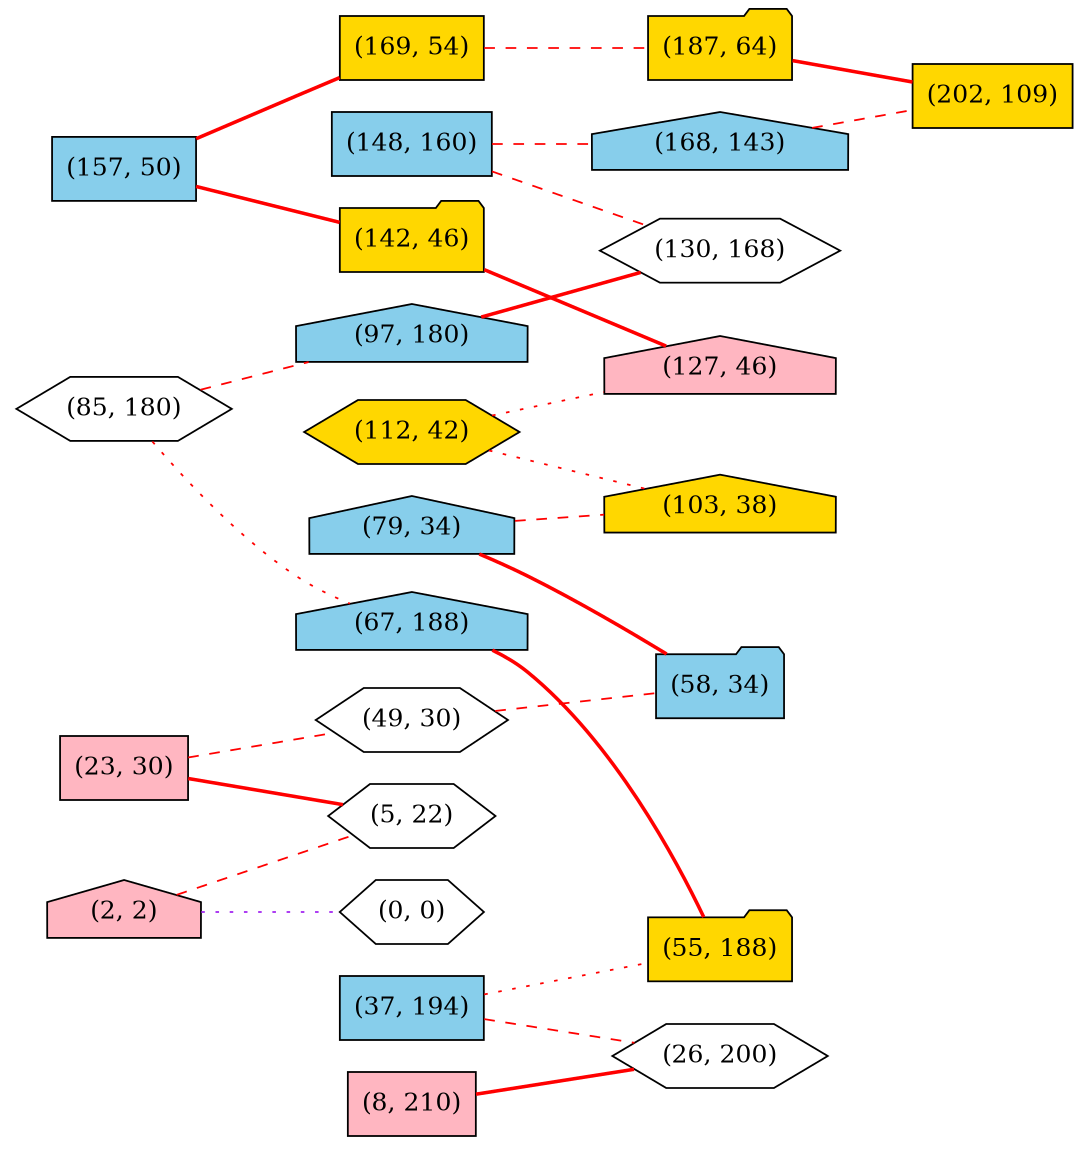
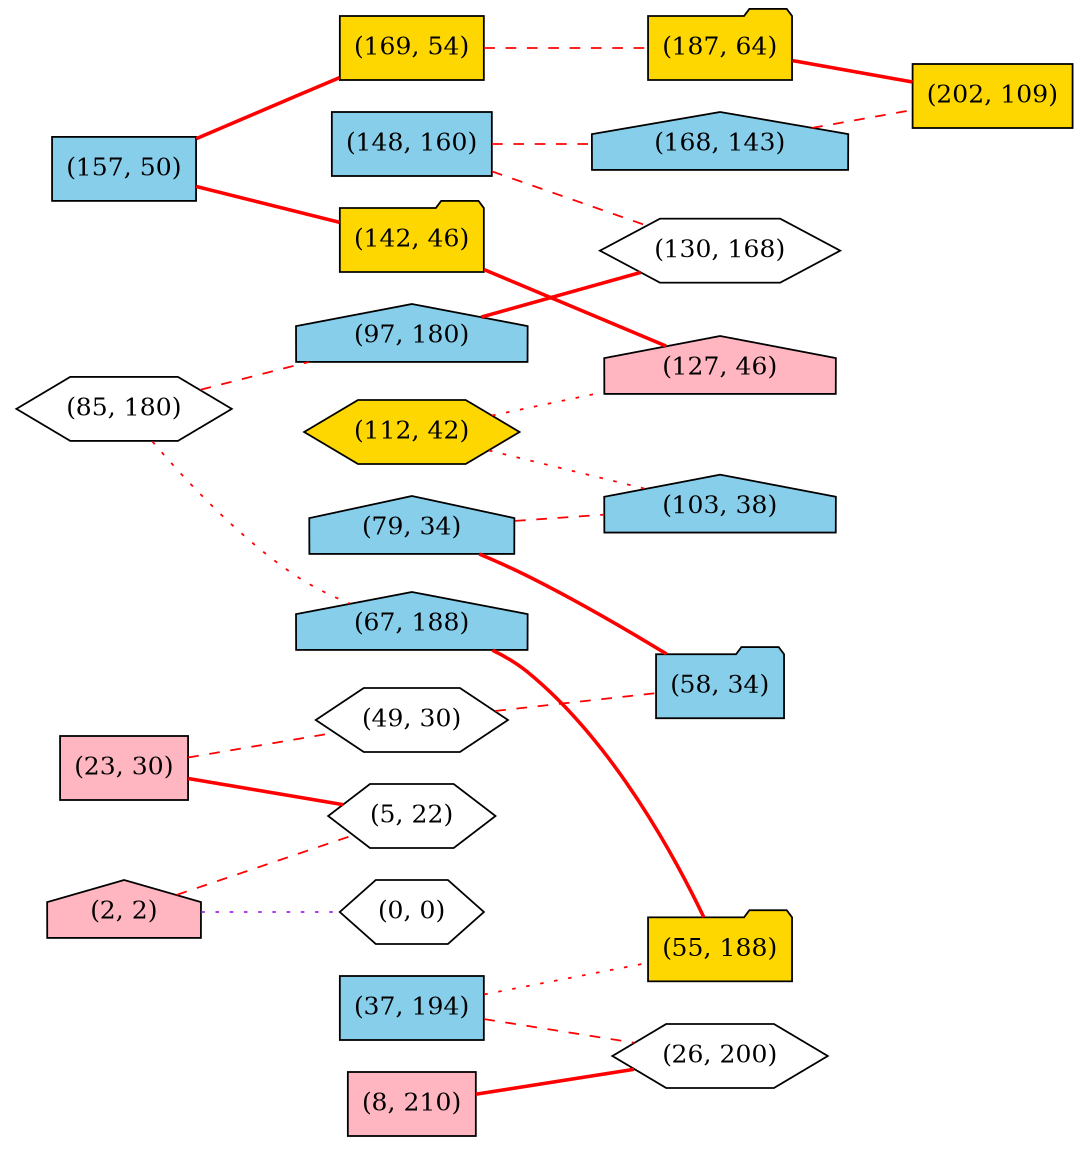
(720, 507) -> (720, 507)
